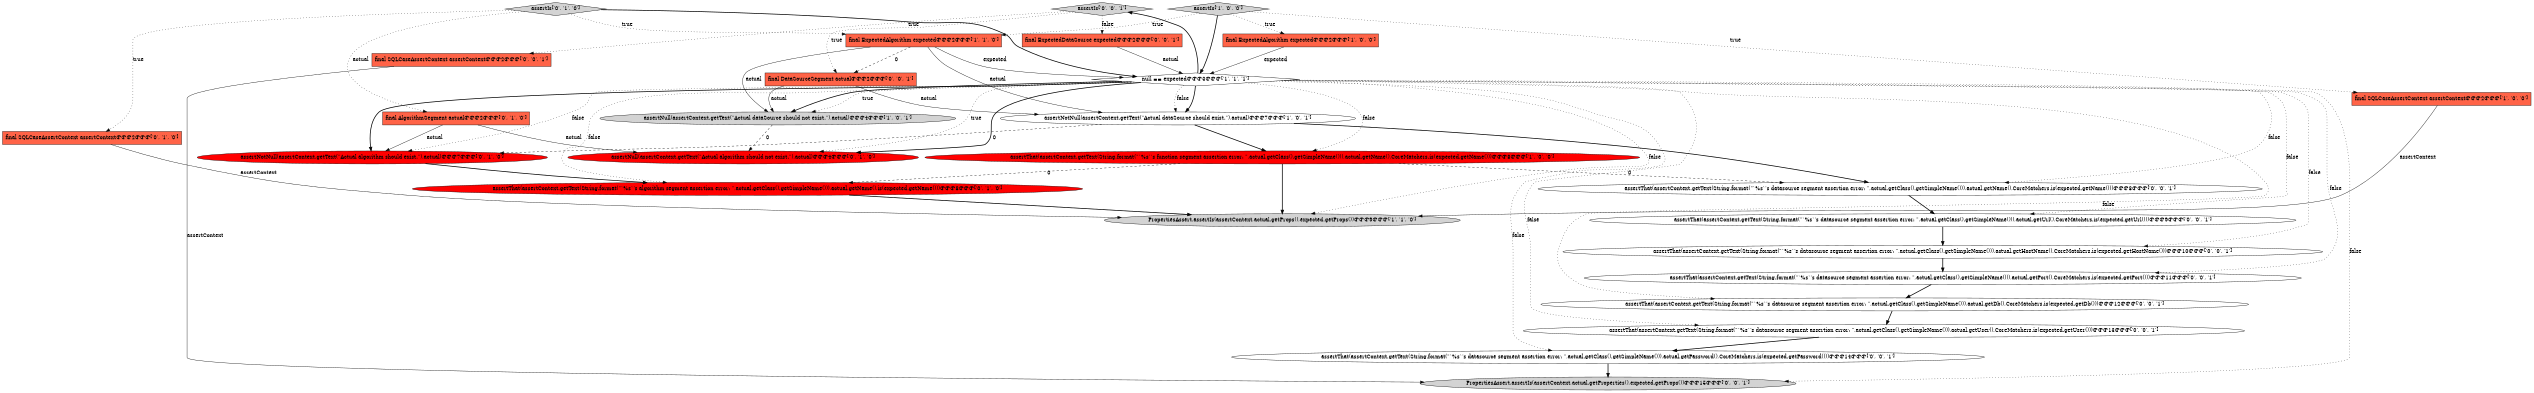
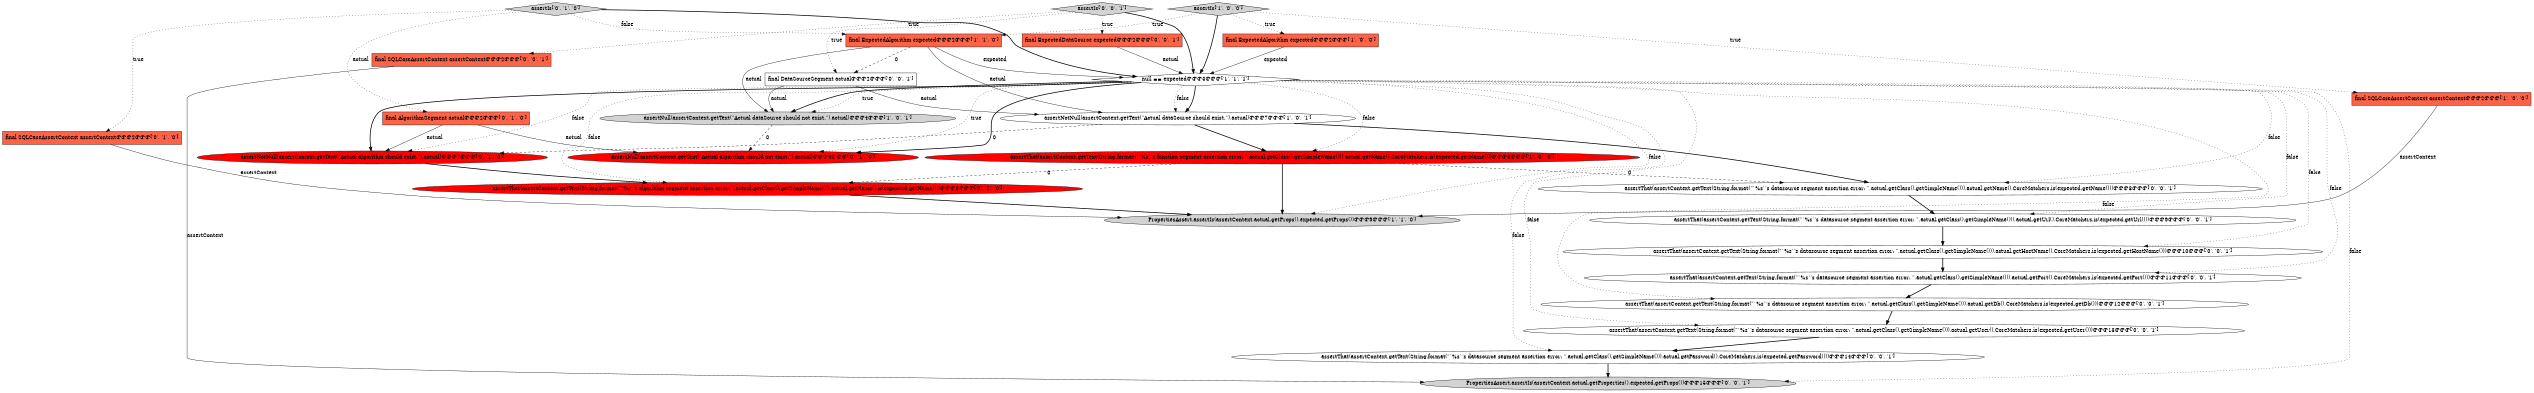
(627, 25) -> (627, 25)
(1108, 25) -> (1108, 25)
(1181, 27) -> (1173, 26)
(841, 79) -> (841, 79)
